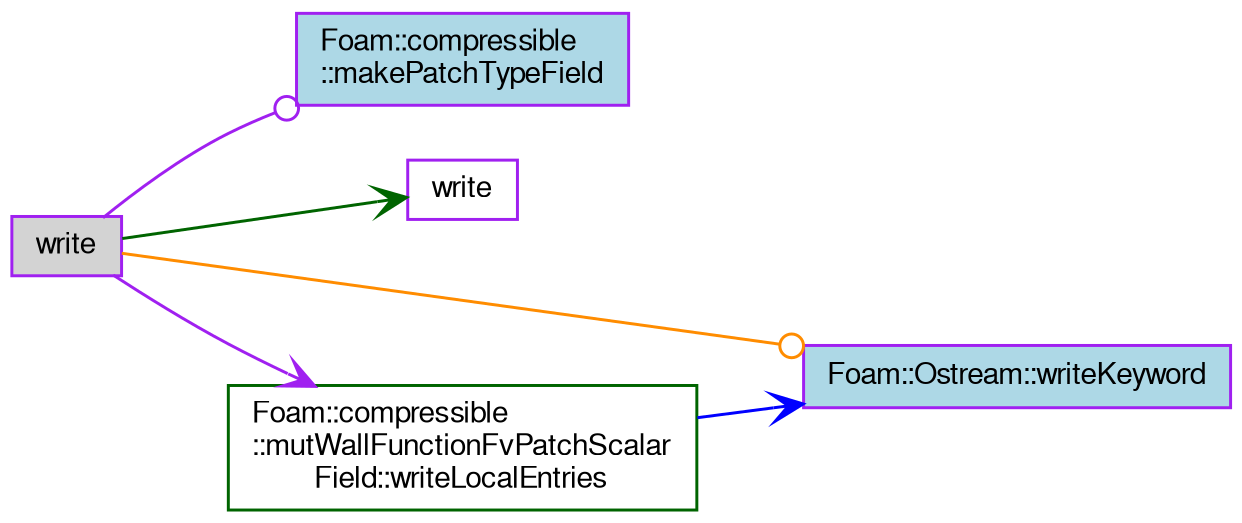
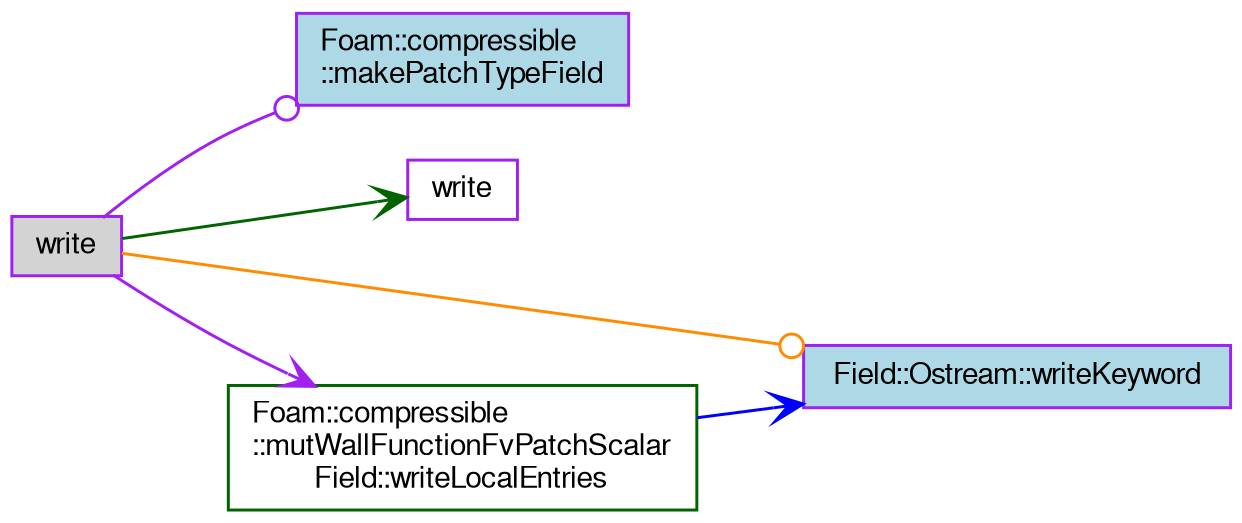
(1017, 377) -> (1017, 377)
